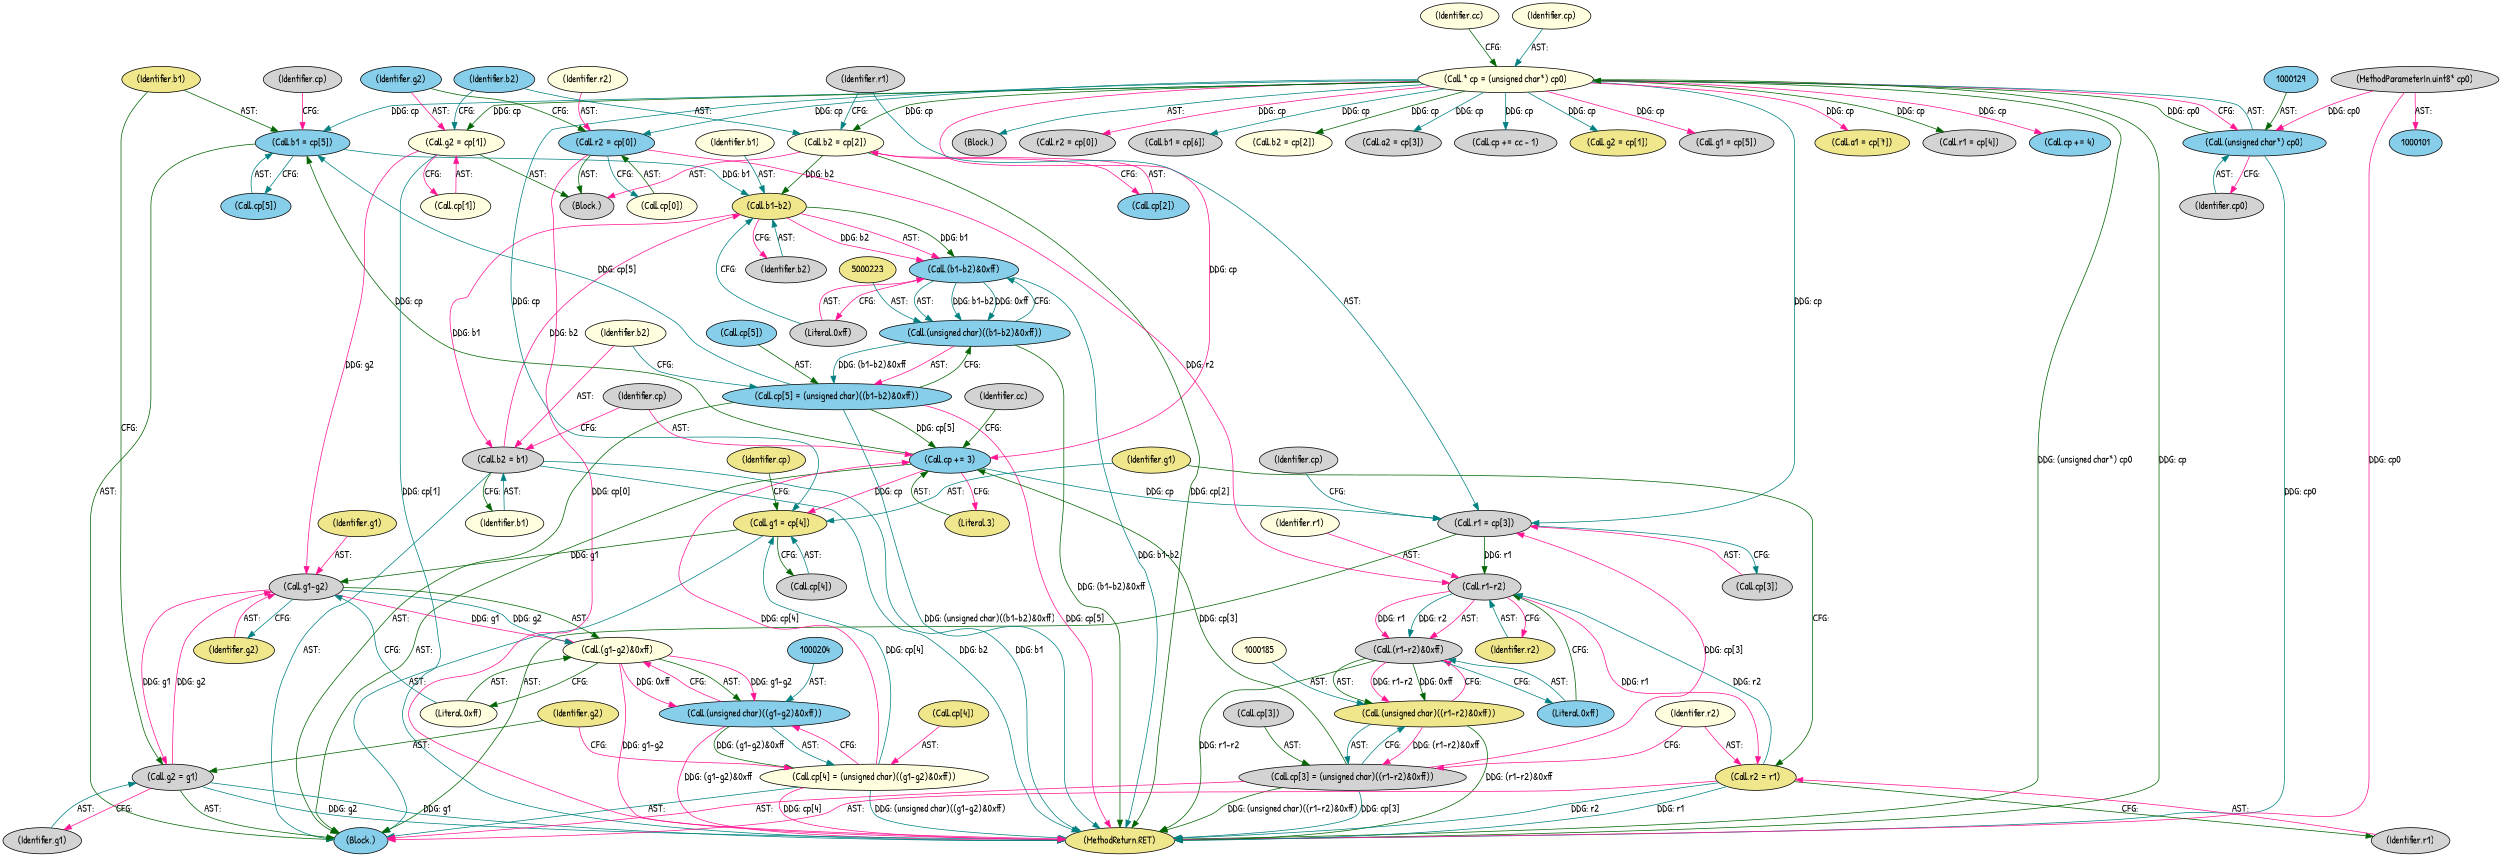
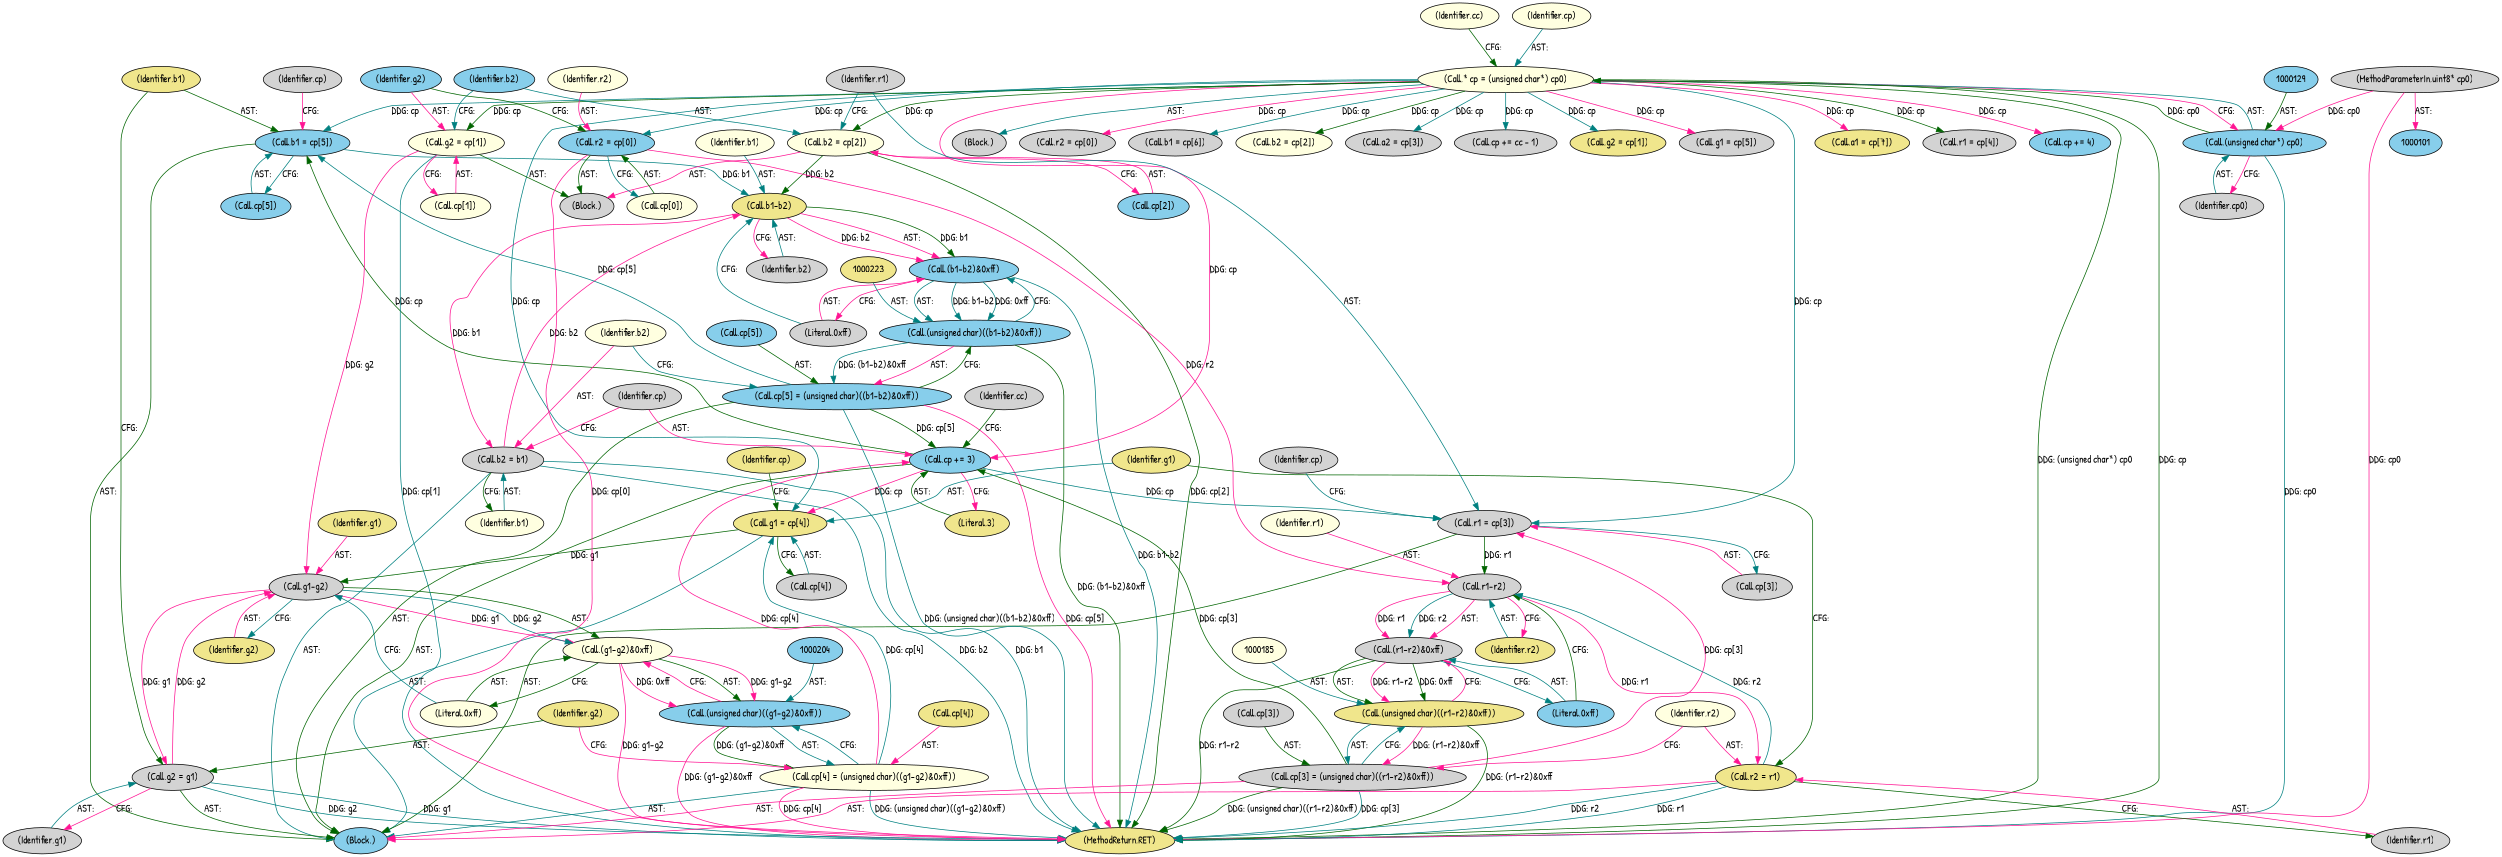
(868, 270) -> (868, 270)
(830, 744) -> (830, 744)
